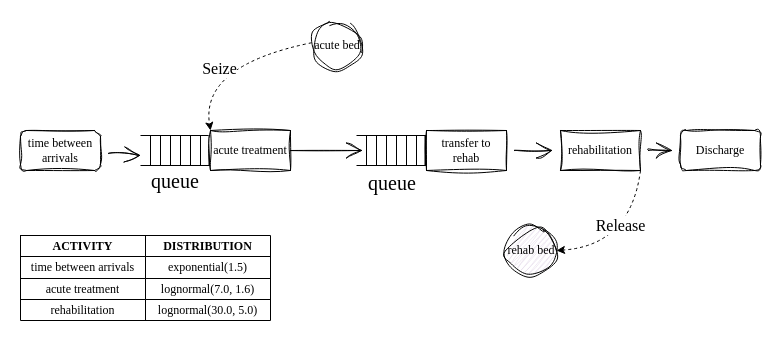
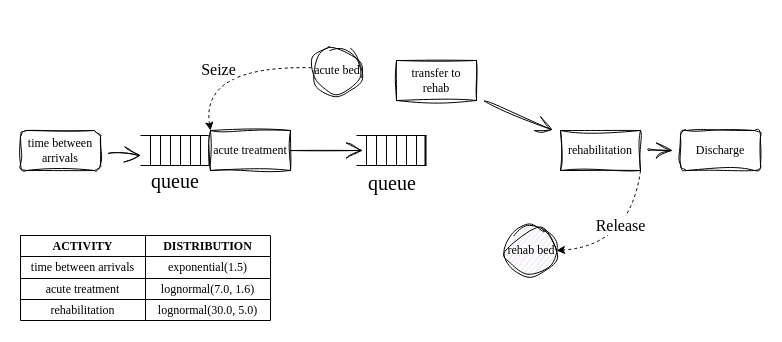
(338, 46) -> (338, 71)
(467, 151) -> (437, 81)
